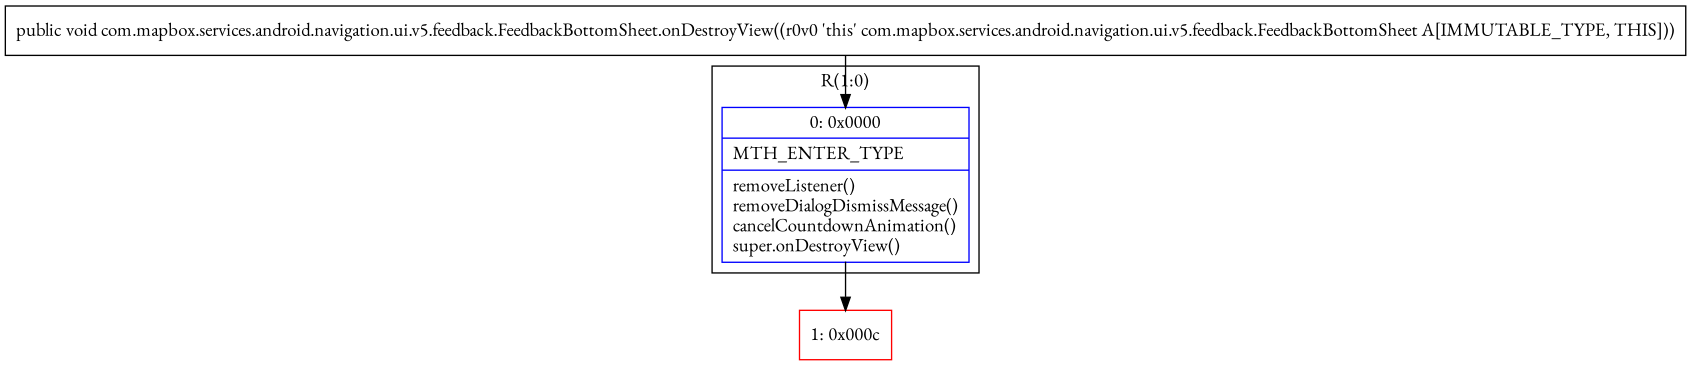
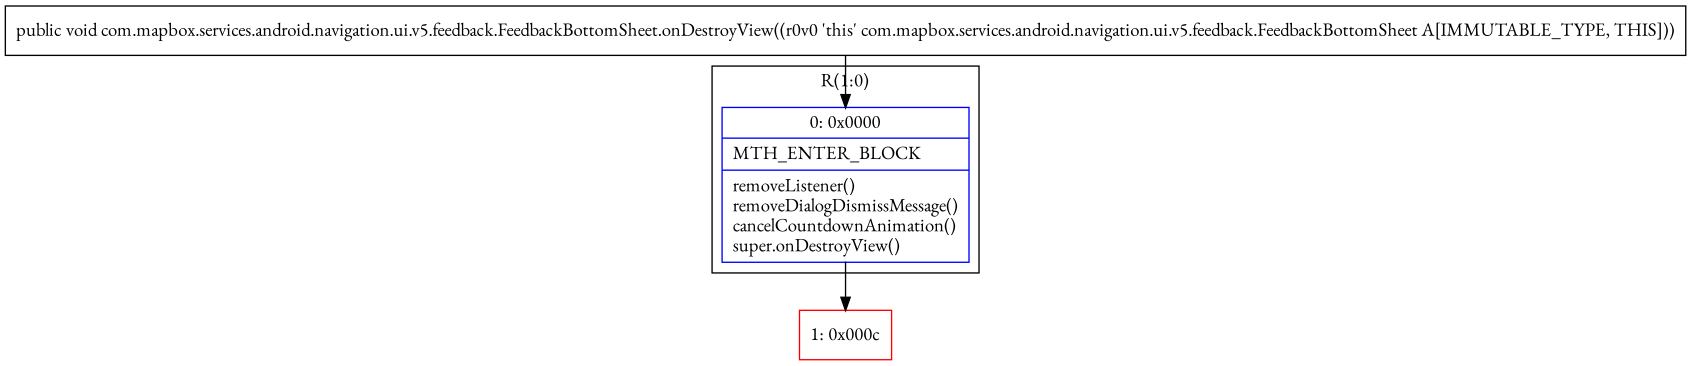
(819, 153) -> (828, 153)
